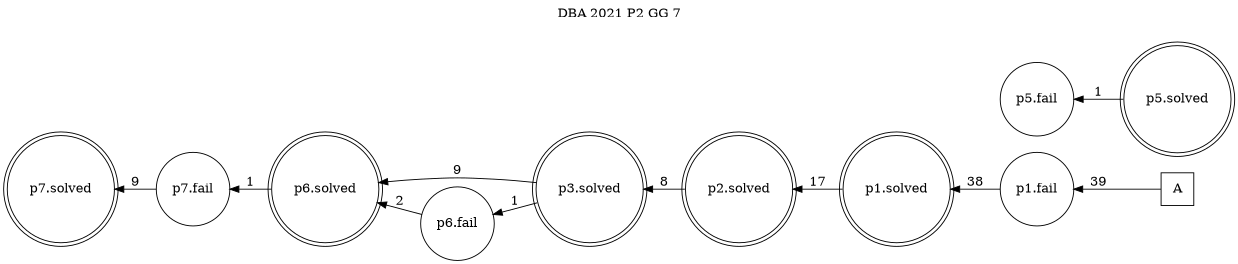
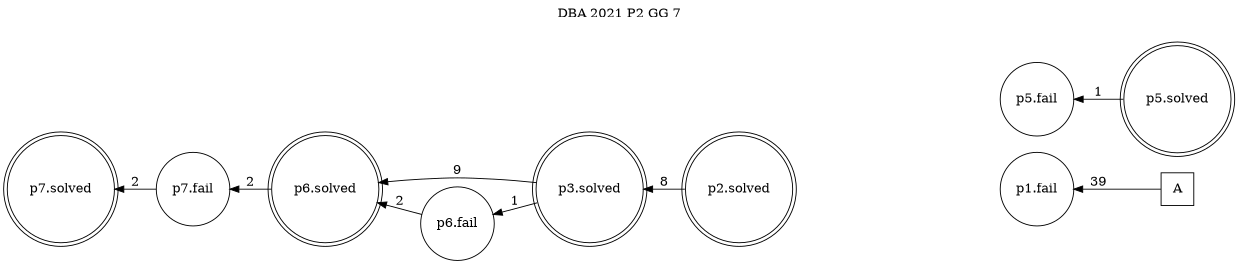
(136, 182) -> (136, 182)
(251, 182) -> (251, 182)
(897, 189) -> none
